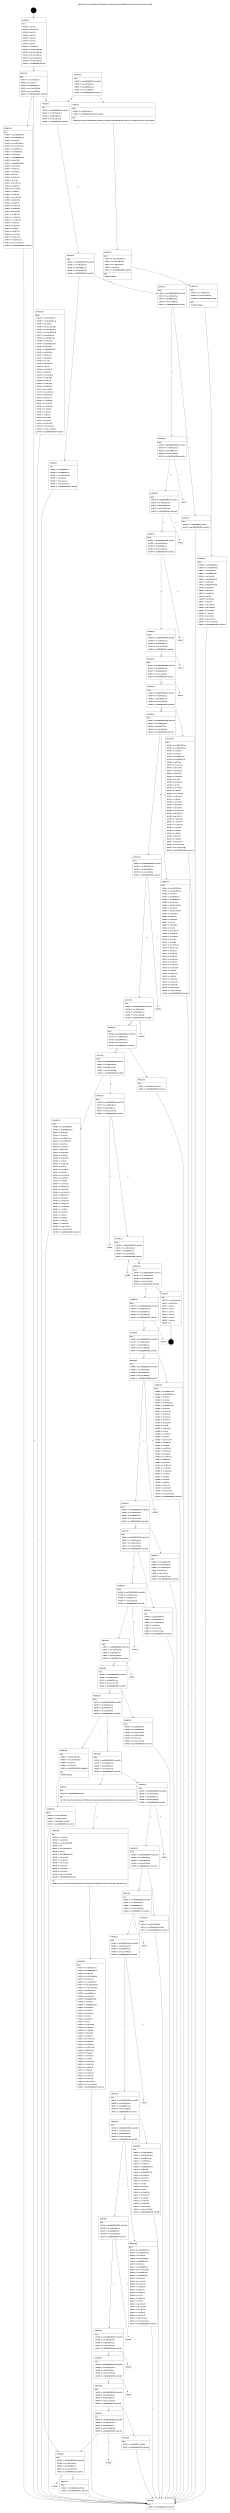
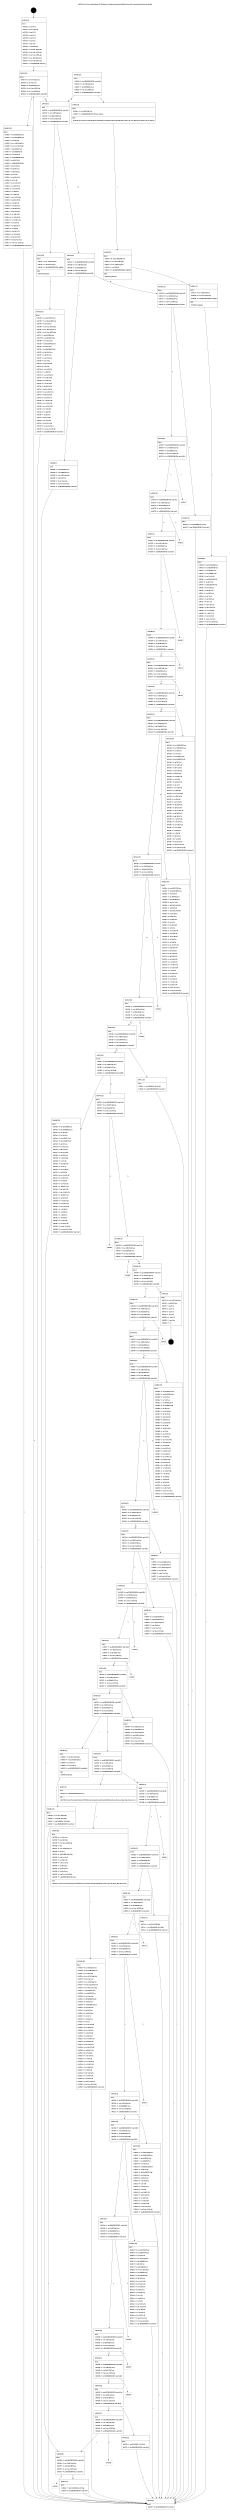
none -> (50, 265)
